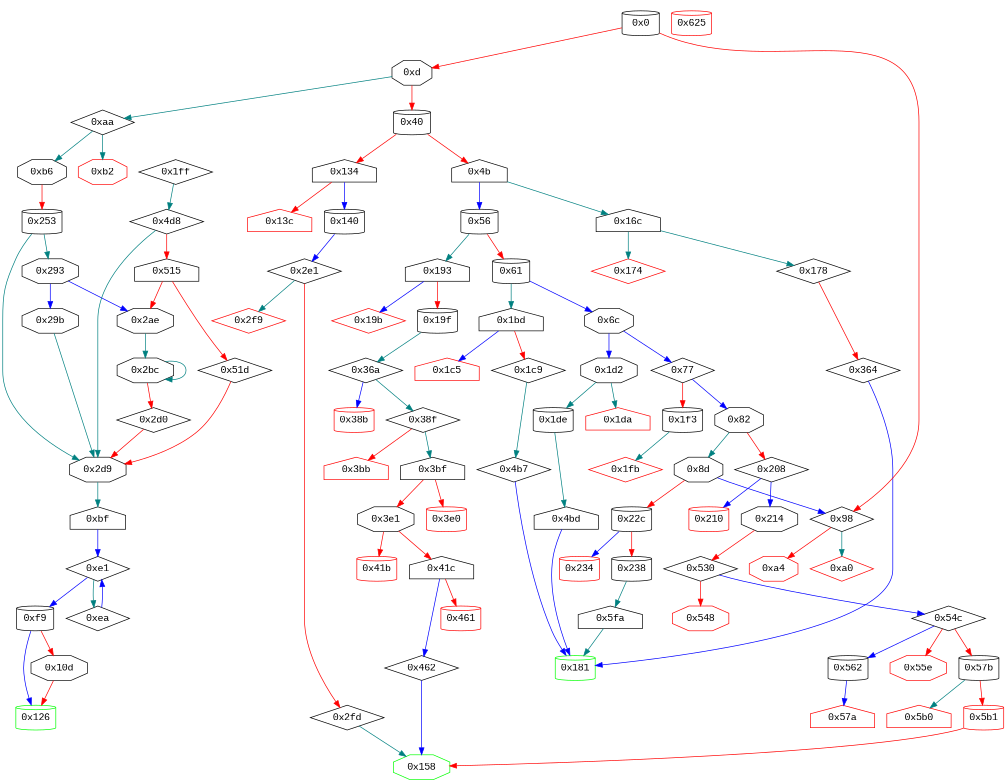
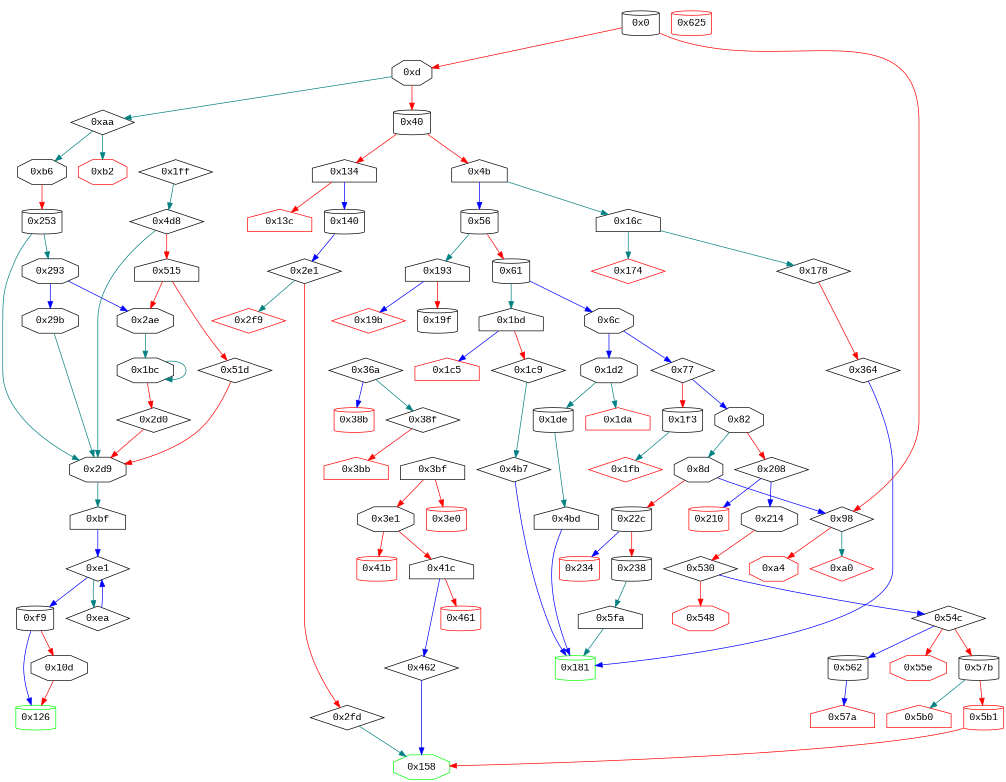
(402, 345) -> none
(145, 370) -> (145, 370)
(427, 441) -> none
